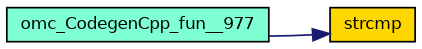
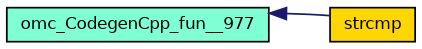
(291, 36) -> (308, 14)
